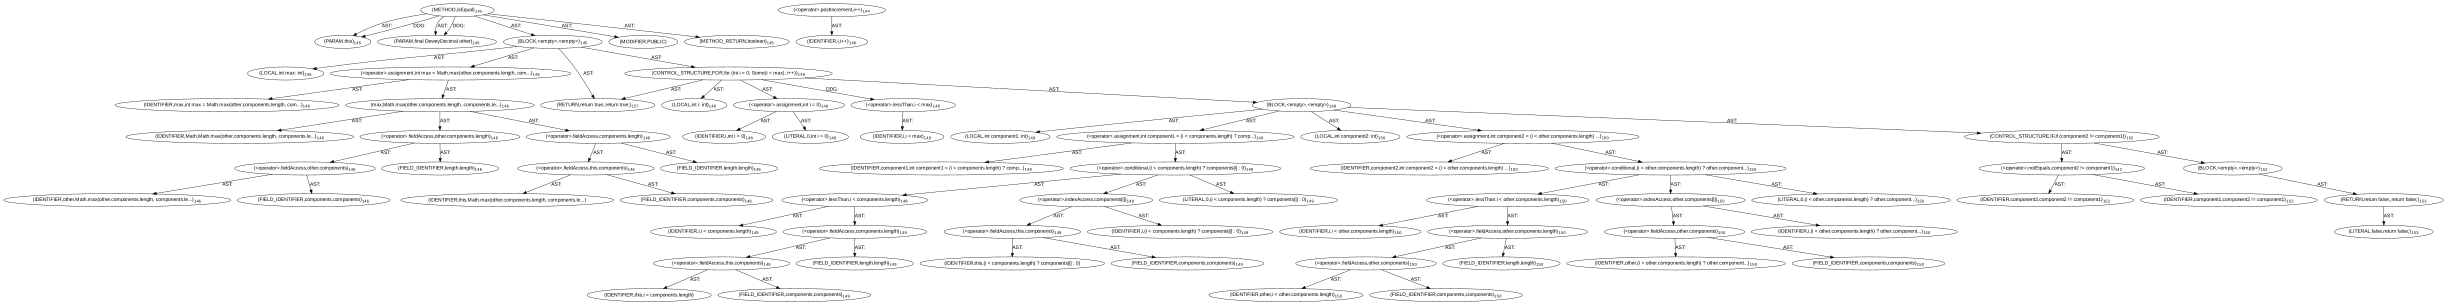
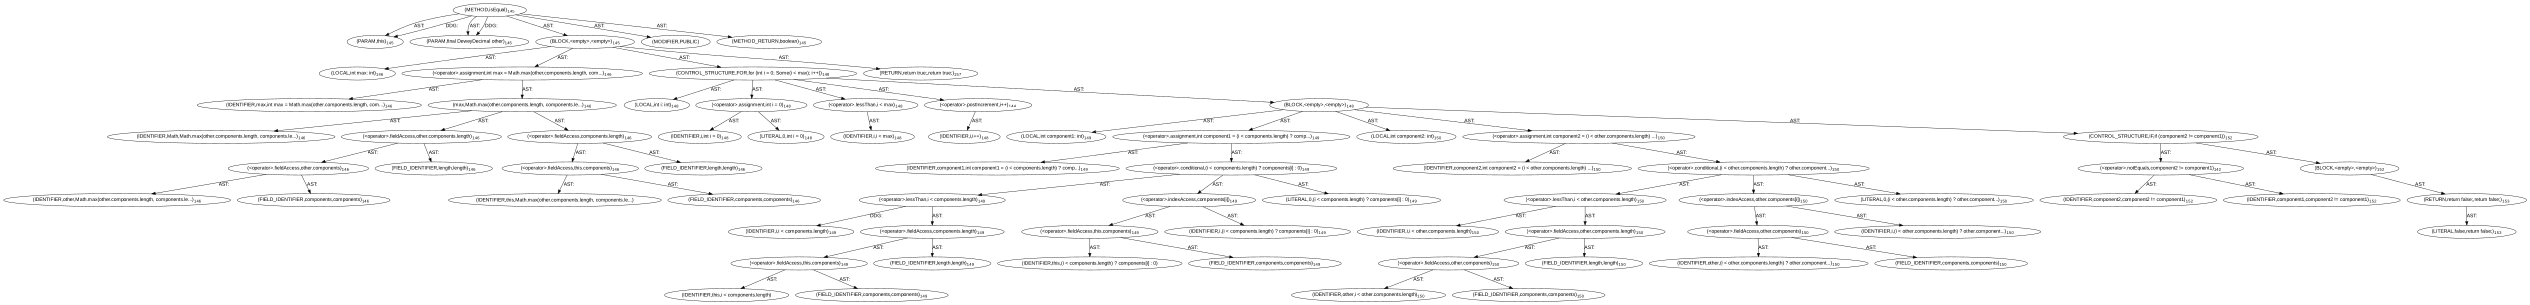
(664, 89) -> (867, 90)
(833, 89) -> (822, 89)
(799, 216) -> (877, 216)
